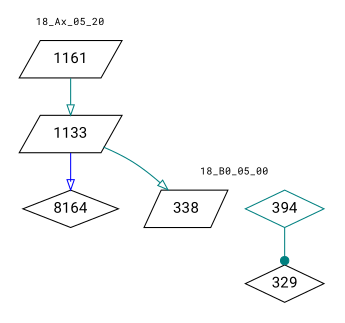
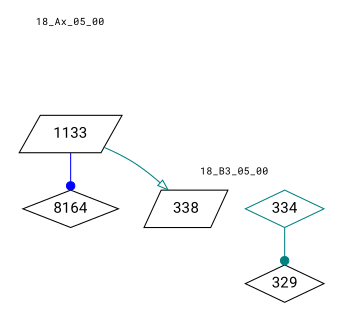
(71, 22) -> (71, 22)
(71, 59) -> none
(71, 167) -> (71, 167)
(235, 172) -> (235, 172)
(285, 209) -> (285, 209)
